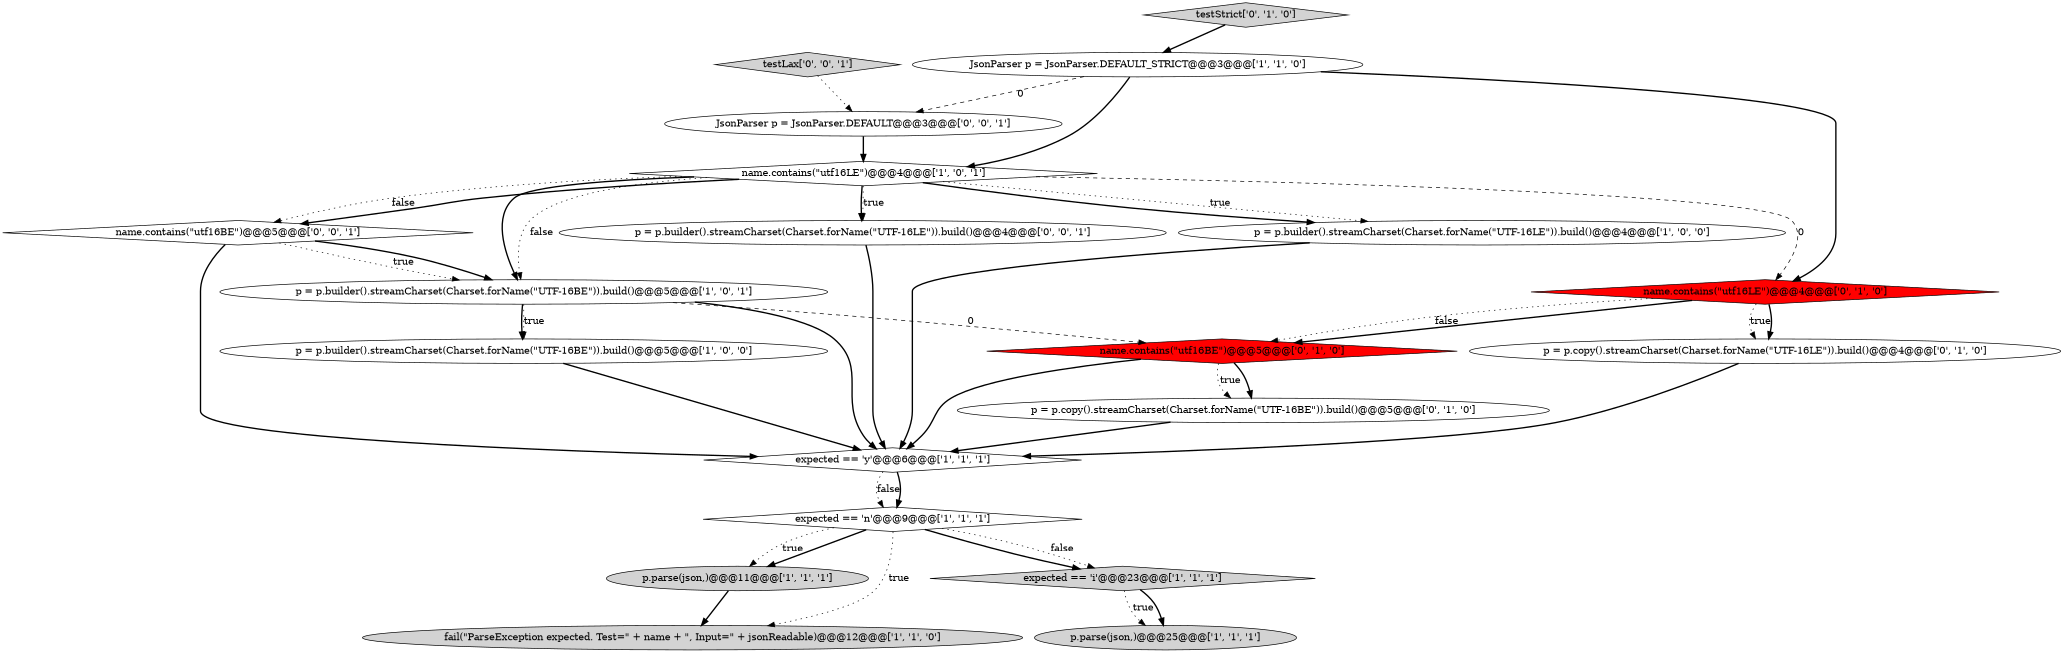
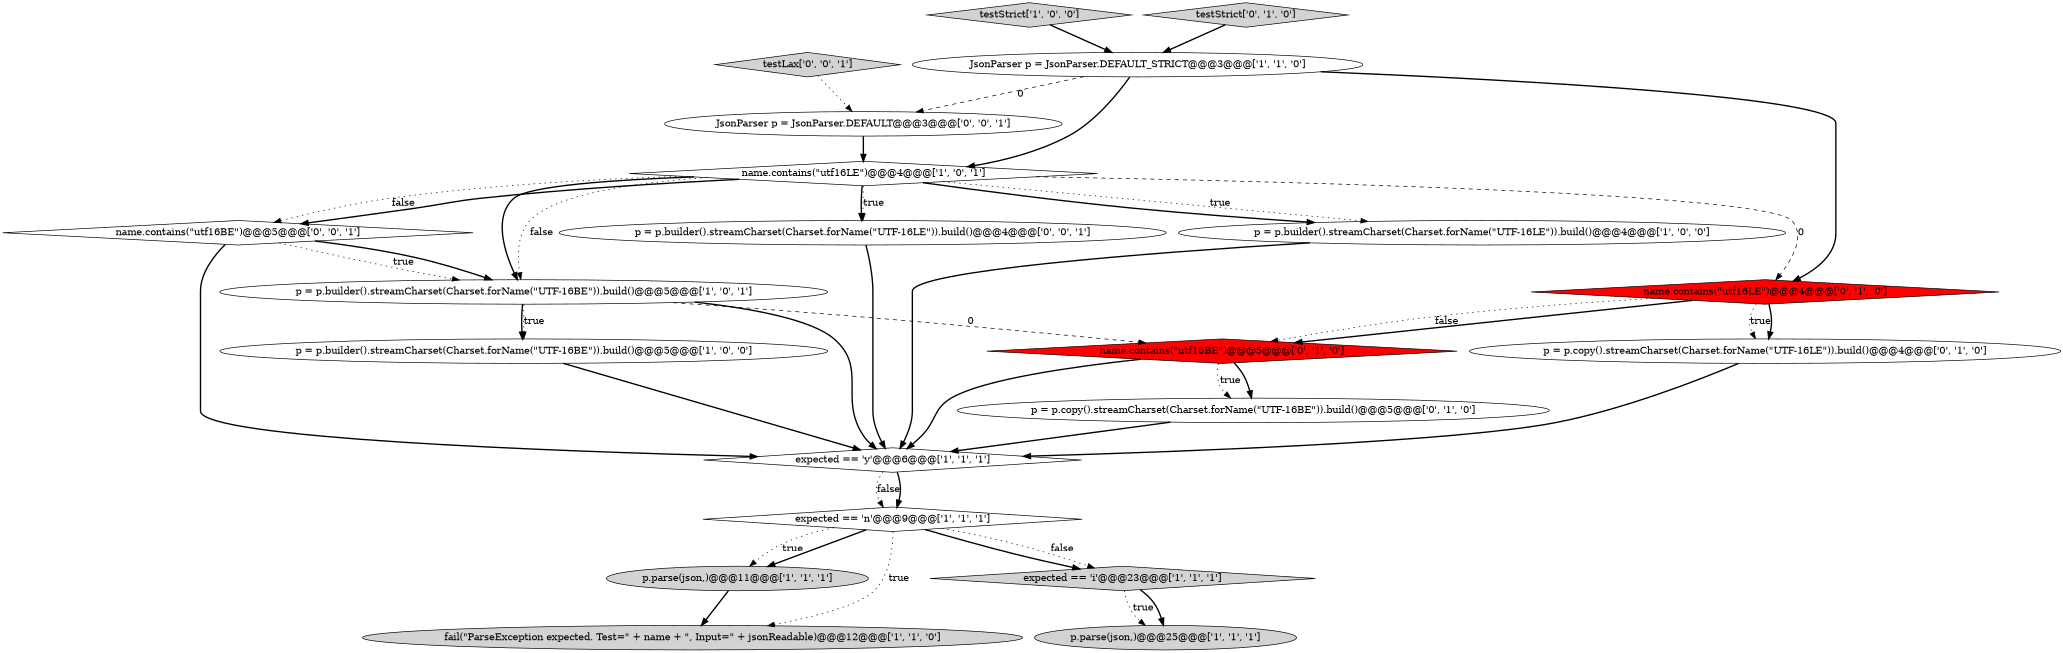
none -> (1029, 15)
